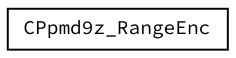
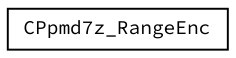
(118, 29) -> (118, 29)
